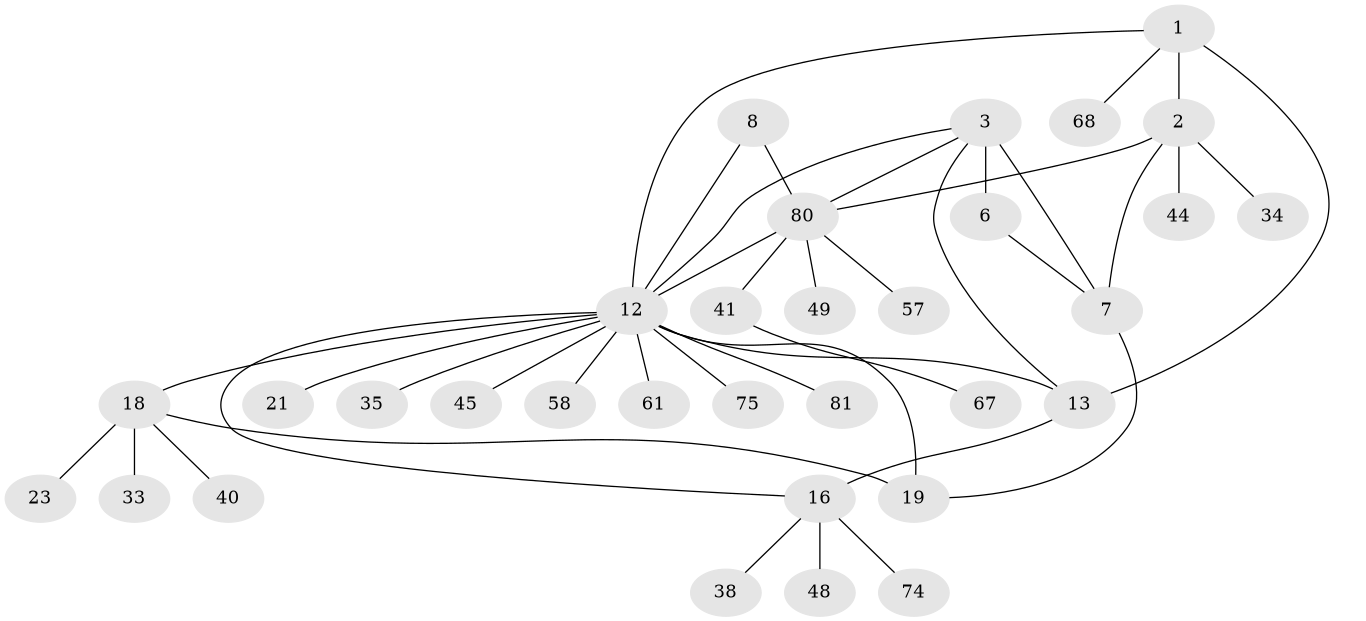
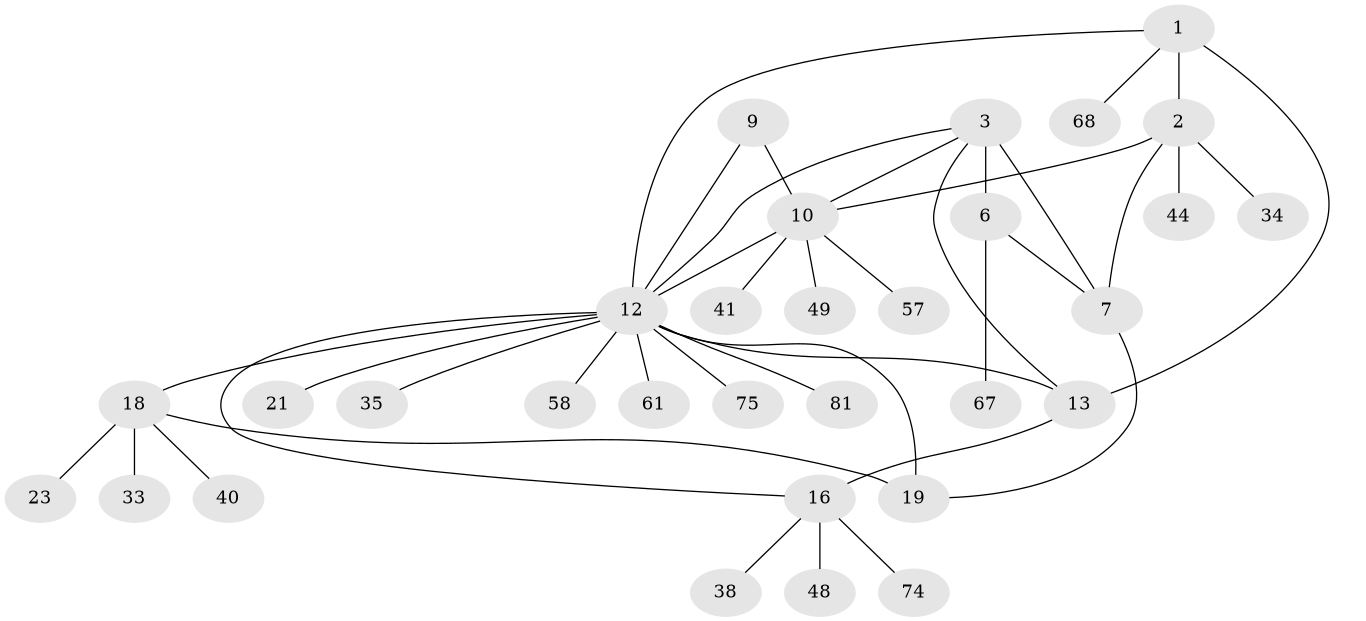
(753, 123) -> (753, 123)
(803, 217) -> (803, 217)
(886, 367) -> (986, 304)
(466, 405) -> none
